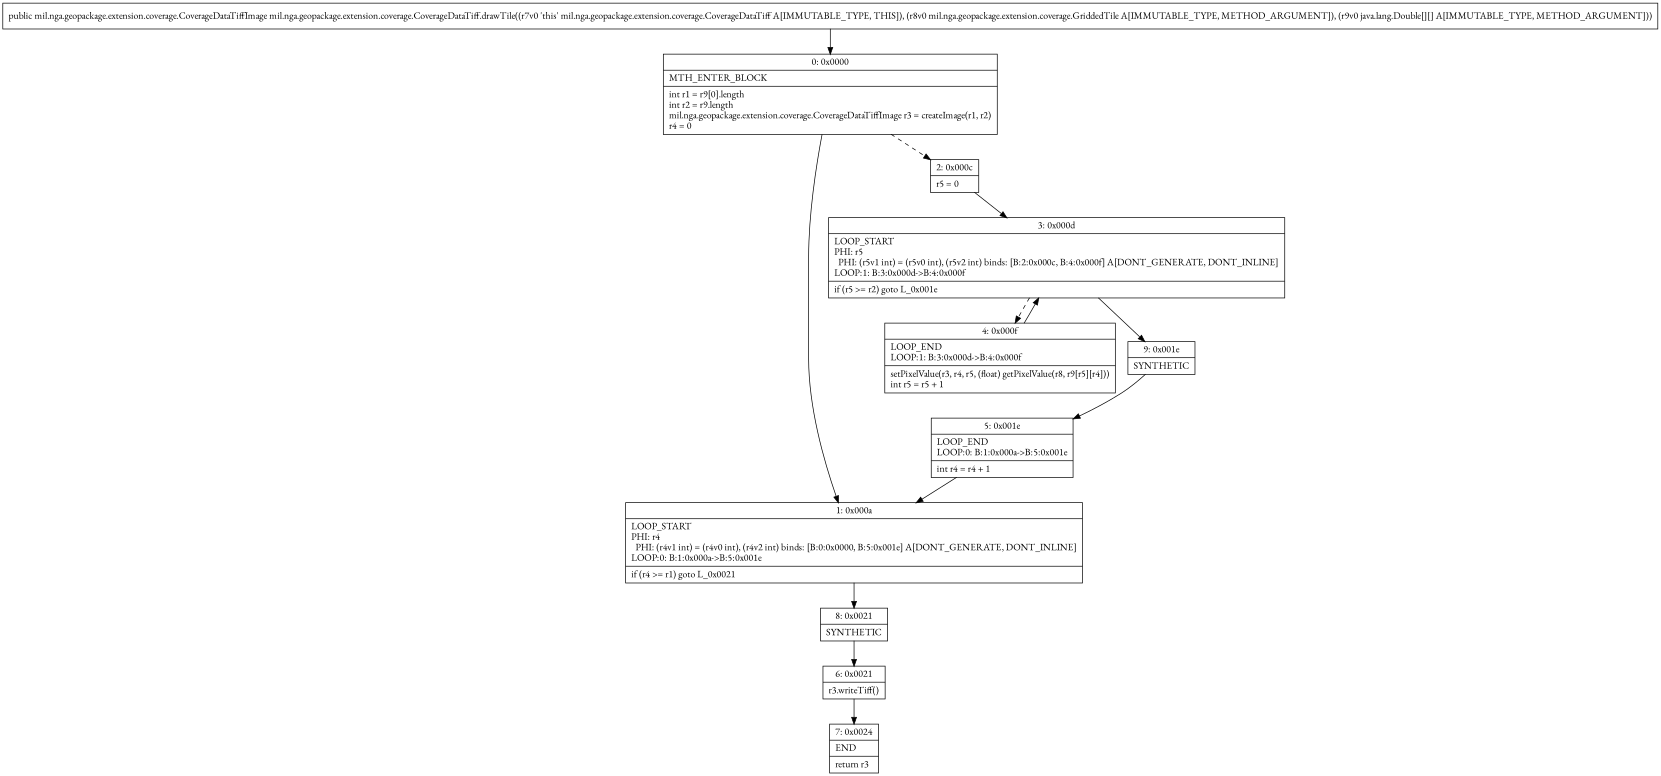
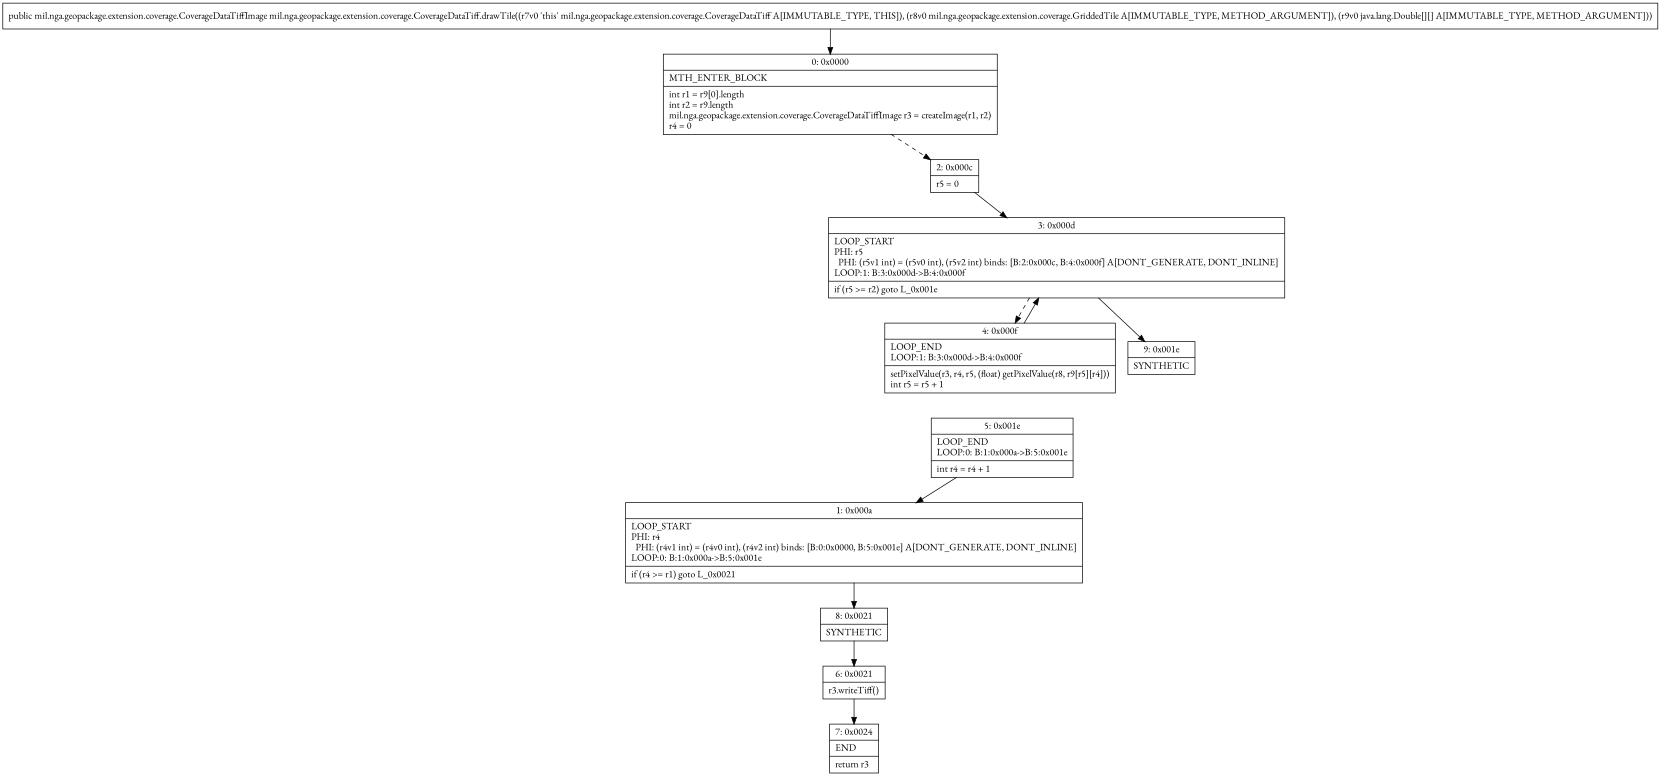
(809, 317) -> none
(1114, 398) -> none
